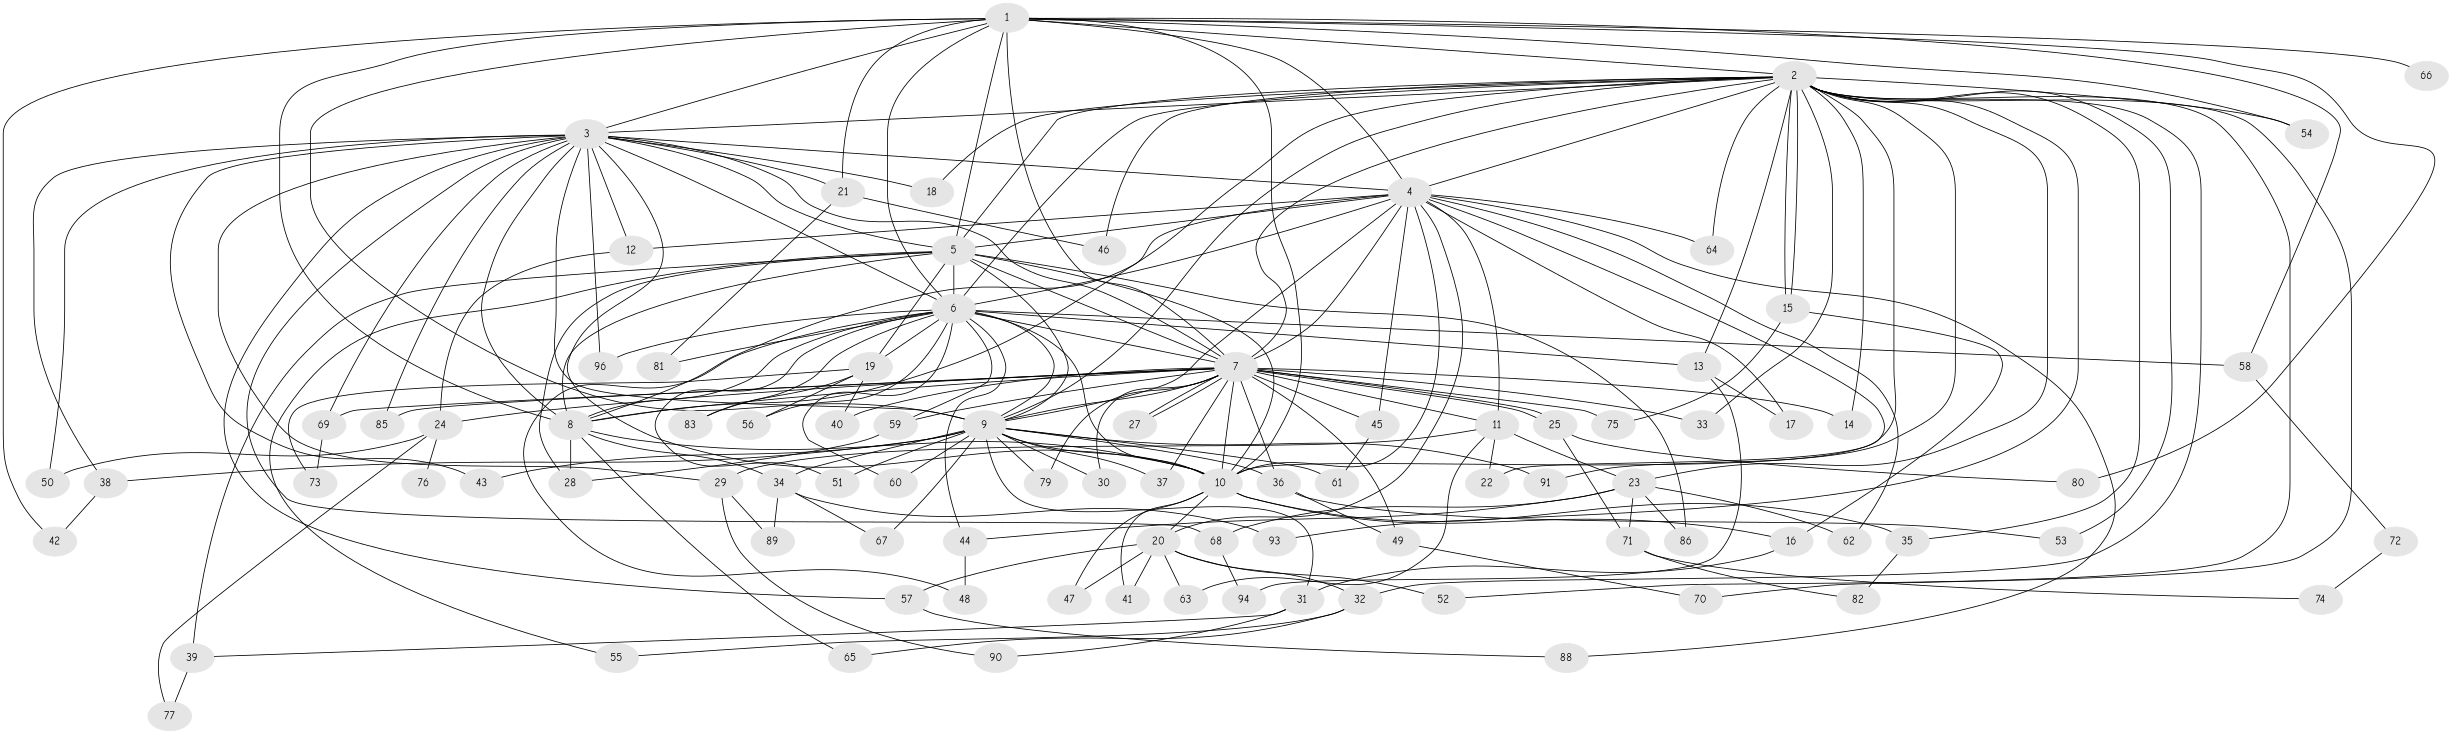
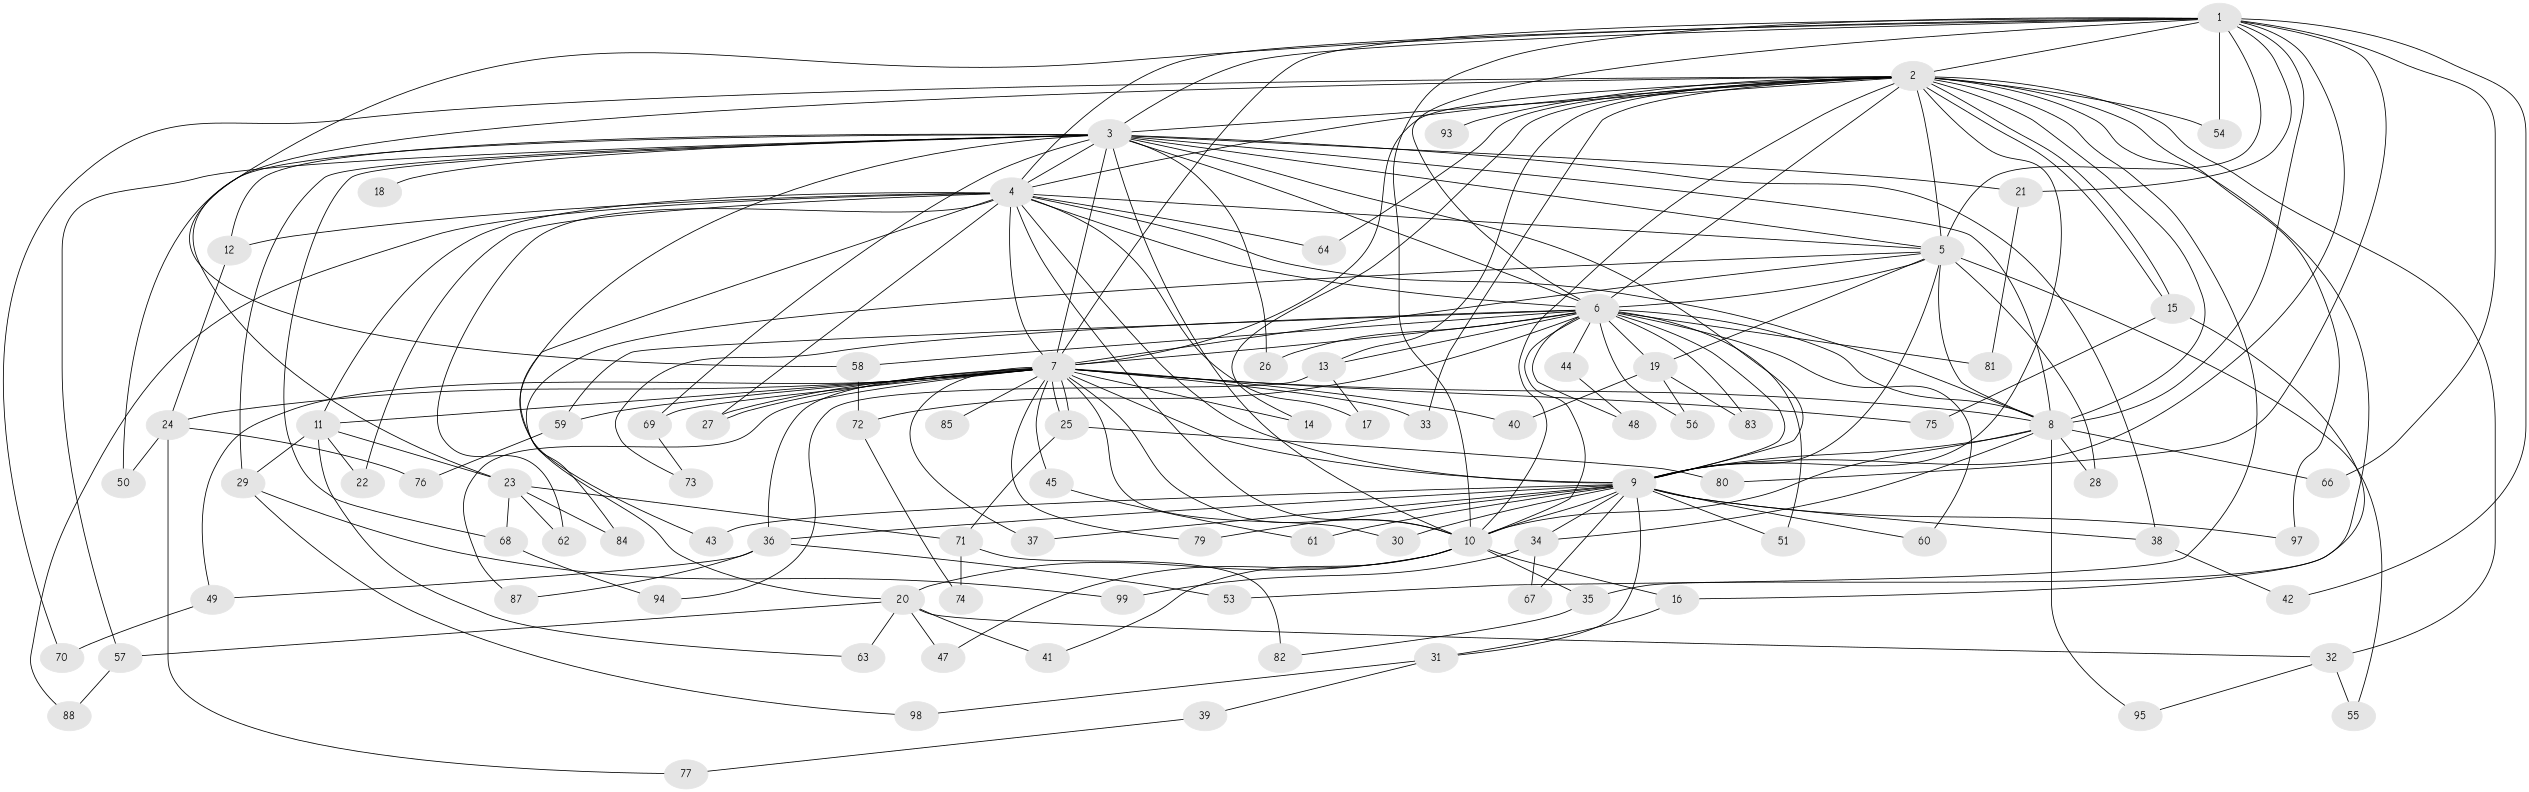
(1347, 91) -> none
(1104, 251) -> none
(459, 262) -> none
(452, 286) -> none
(1188, 308) -> none
(1394, 309) -> (867, 304)
(601, 367) -> (1266, 367)
(538, 384) -> (961, 338)
none -> (1215, 397)
none -> (1843, 454)
none -> (2190, 454)
(693, 469) -> (501, 450)
(1546, 483) -> (2297, 542)
(1027, 512) -> none
(1301, 519) -> none
(773, 542) -> (1123, 600)
(1686, 542) -> (622, 542)
none -> (516, 600)
(1444, 600) -> none
(850, 658) -> (2140, 716)
(996, 658) -> (917, 716)
